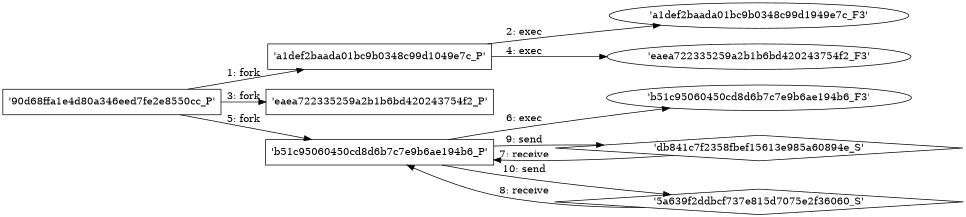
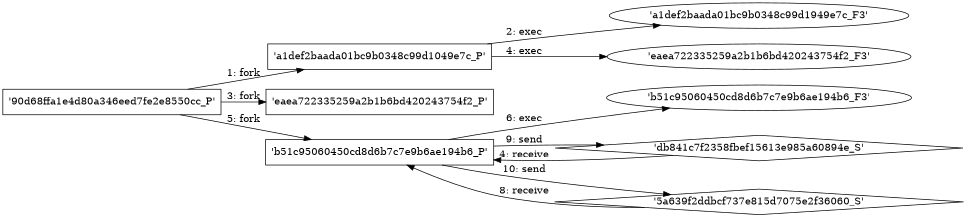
(524, 155) -> (524, 155)
